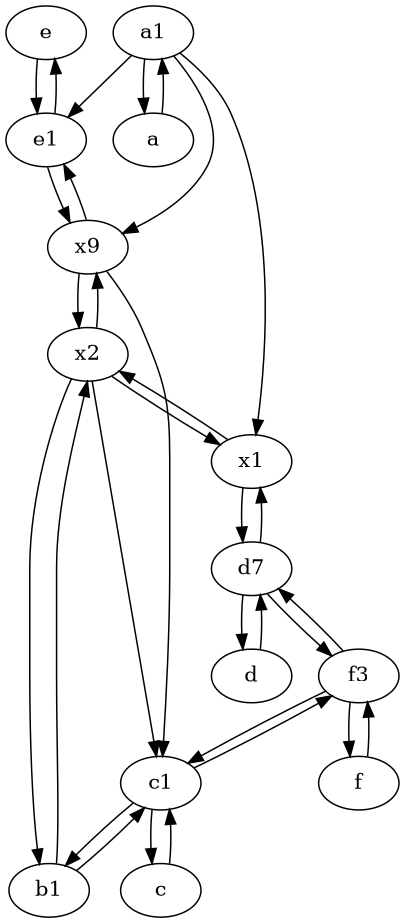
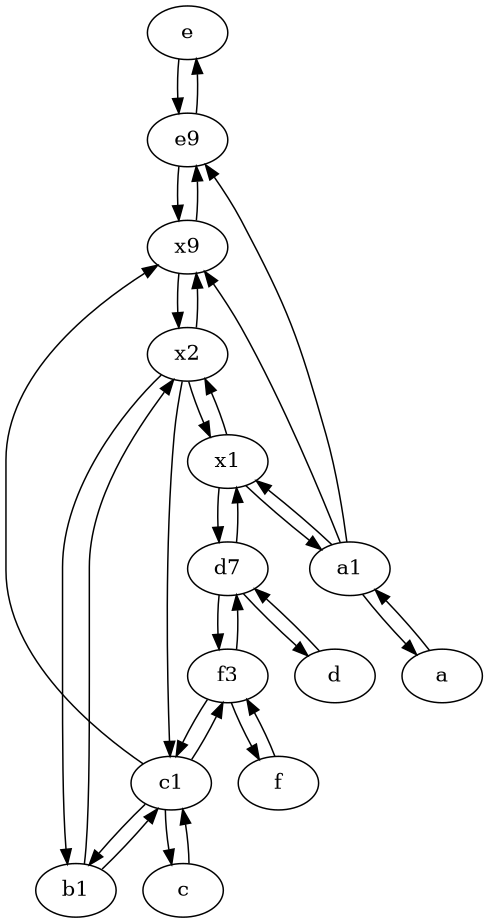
(46, 140) -> (188, 140)
(170, 499) -> (6, 517)
none -> (277, 514)
